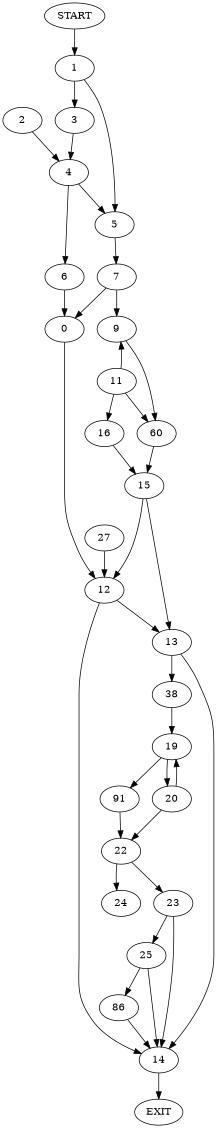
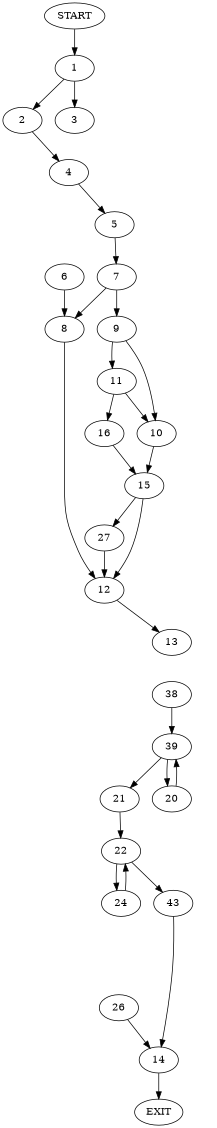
(109, 139) -> (51, 92)
(72, 143) -> none
(67, 221) -> none
(65, 329) -> (65, 329)
(122, 359) -> (112, 352)
(157, 434) -> (157, 434)
(157, 560) -> (127, 509)
(172, 665) -> none
(172, 747) -> (172, 747)
(120, 799) -> (120, 799)
(149, 822) -> (126, 881)
(79, 838) -> none
(214, 850) -> none
(173, 903) -> (173, 903)
(146, 956) -> none
(119, 1008) -> (119, 1008)
